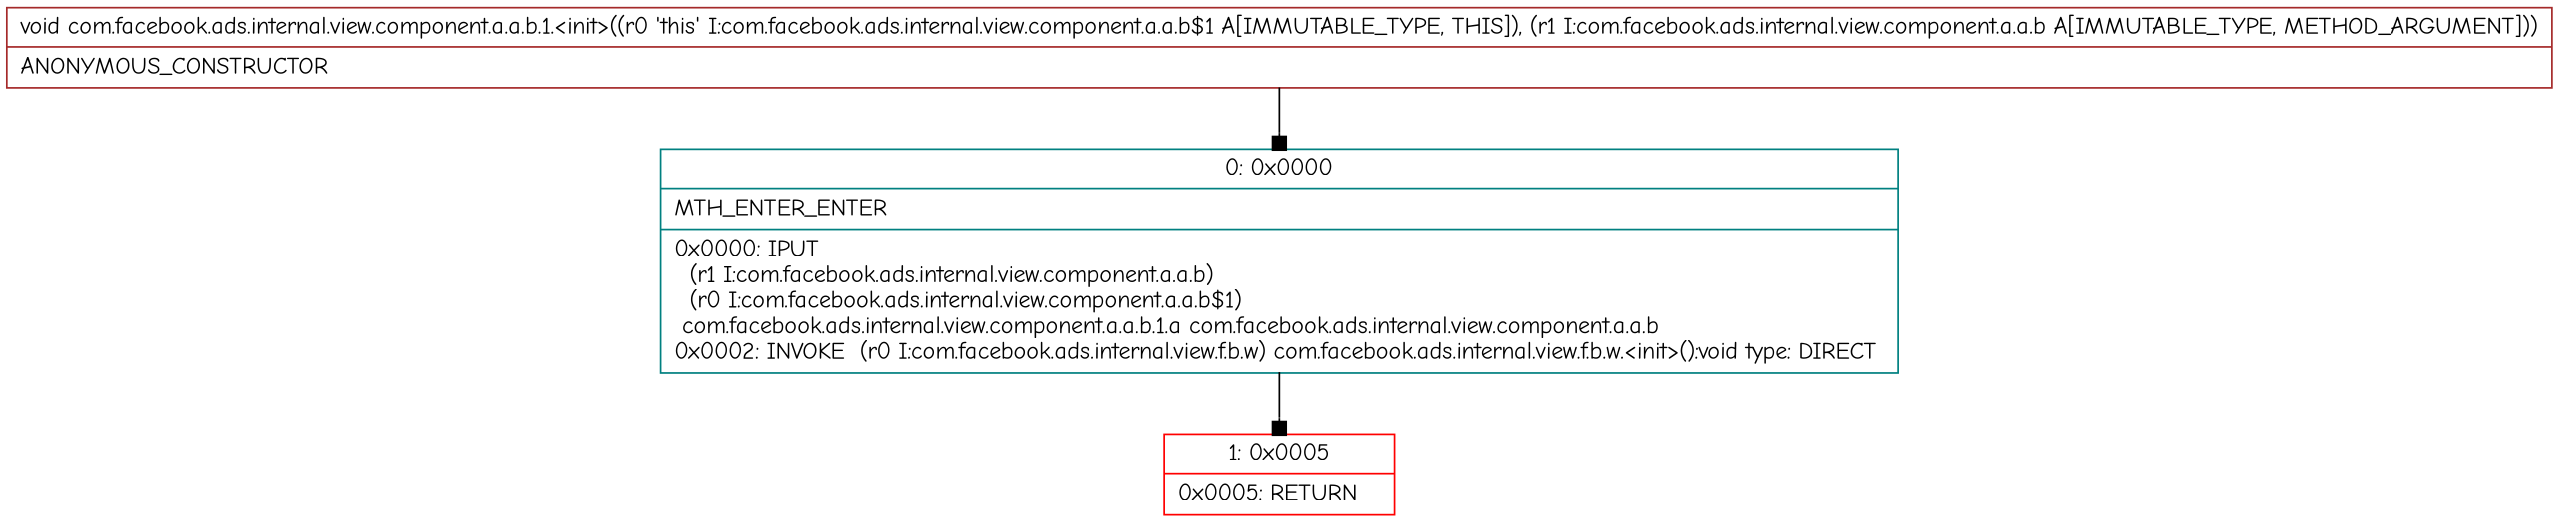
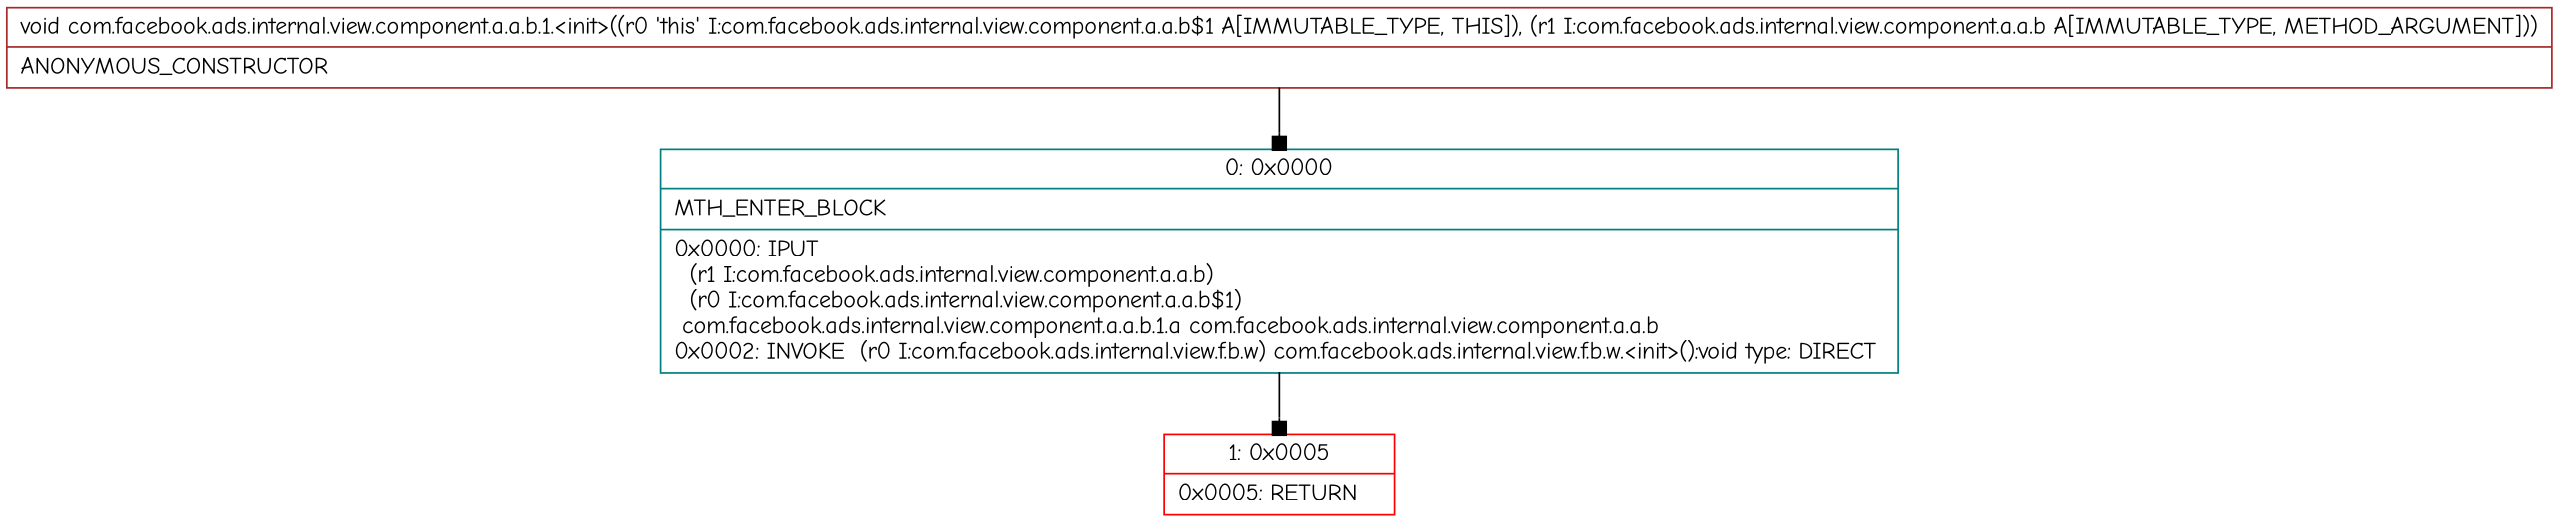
(781, 208) -> (780, 208)
